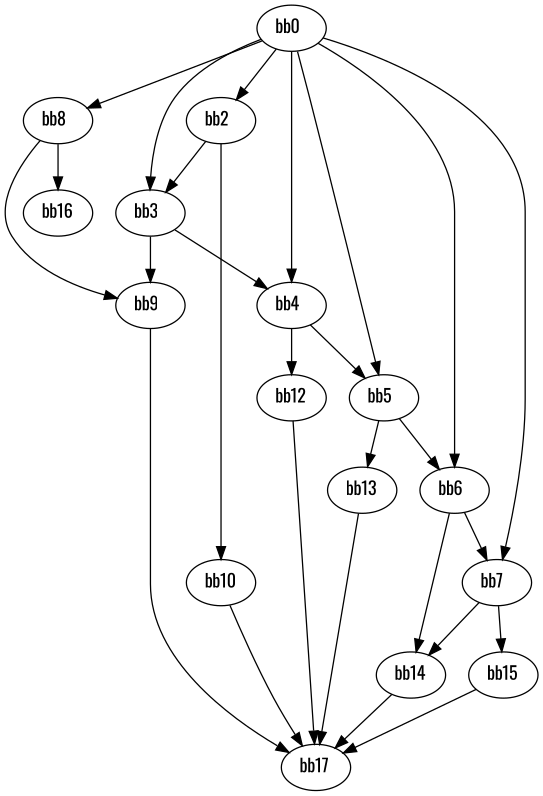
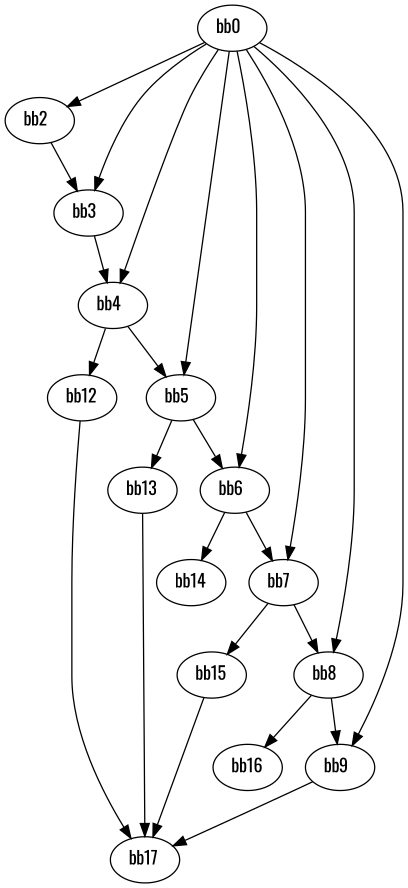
(150, 253) -> (403, 361)
(221, 583) -> none
(459, 624) -> (303, 623)
(368, 717) -> none
